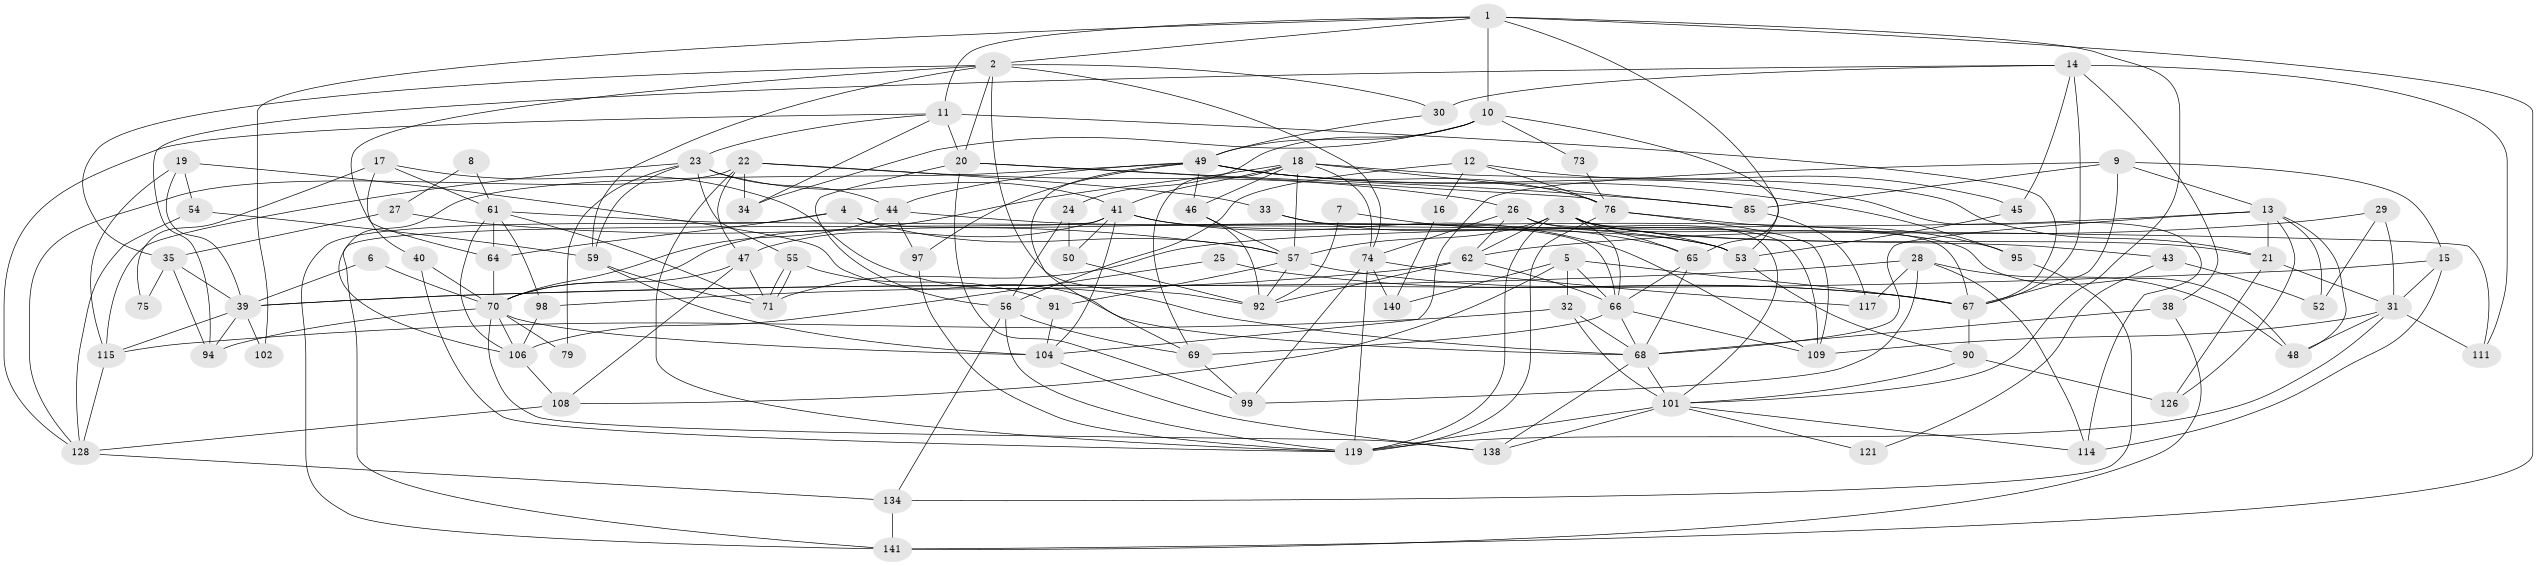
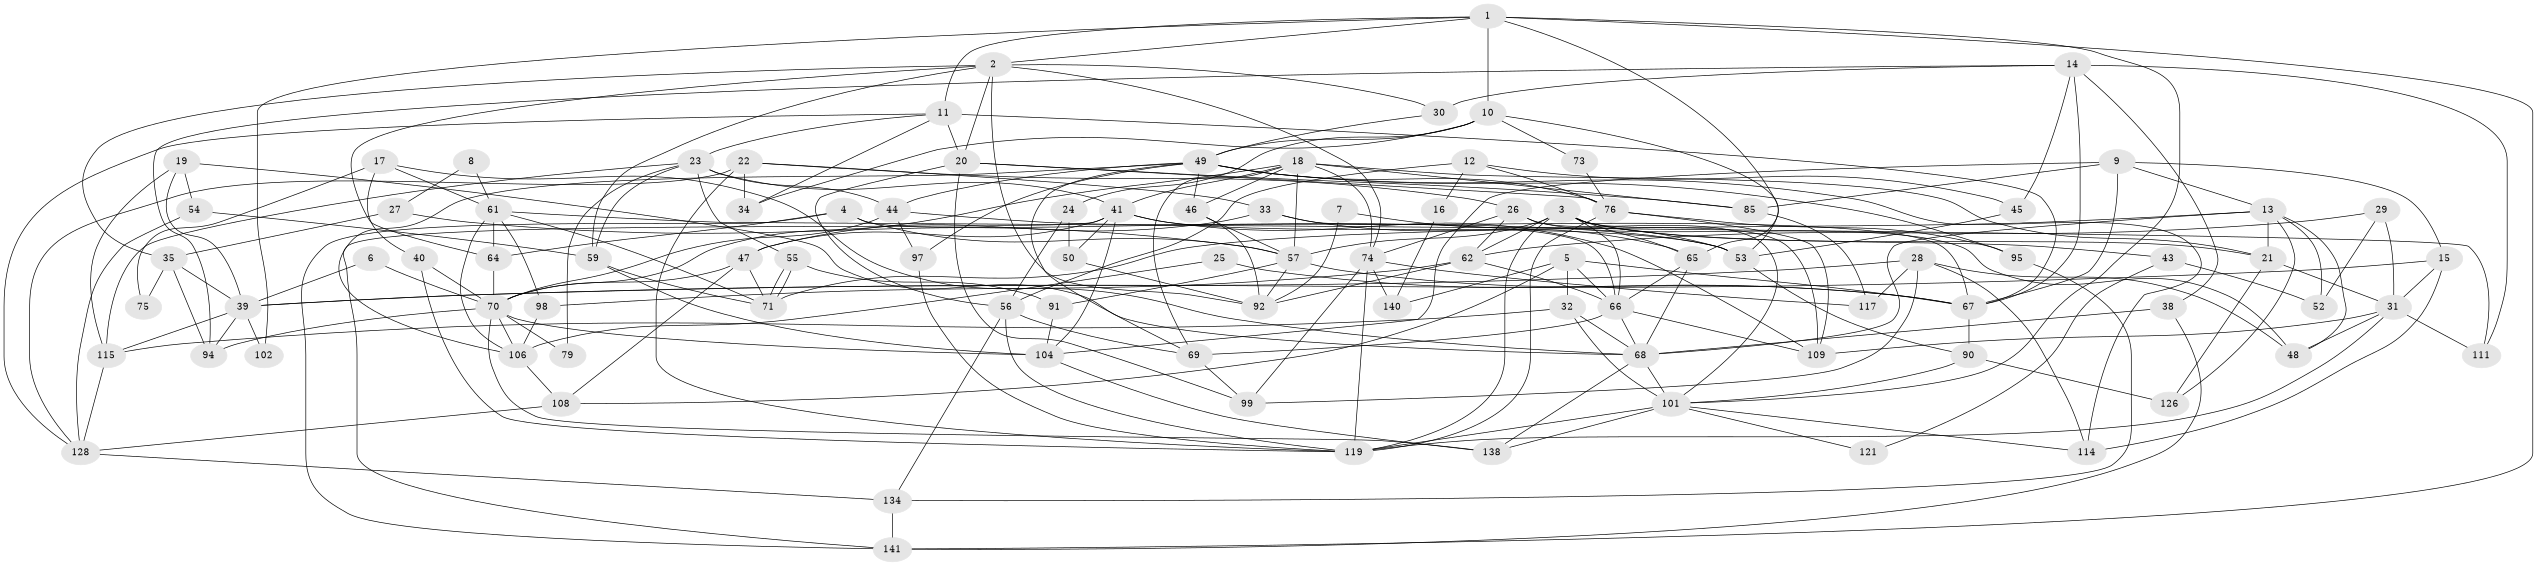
(718, 210) -> (1003, 227)
